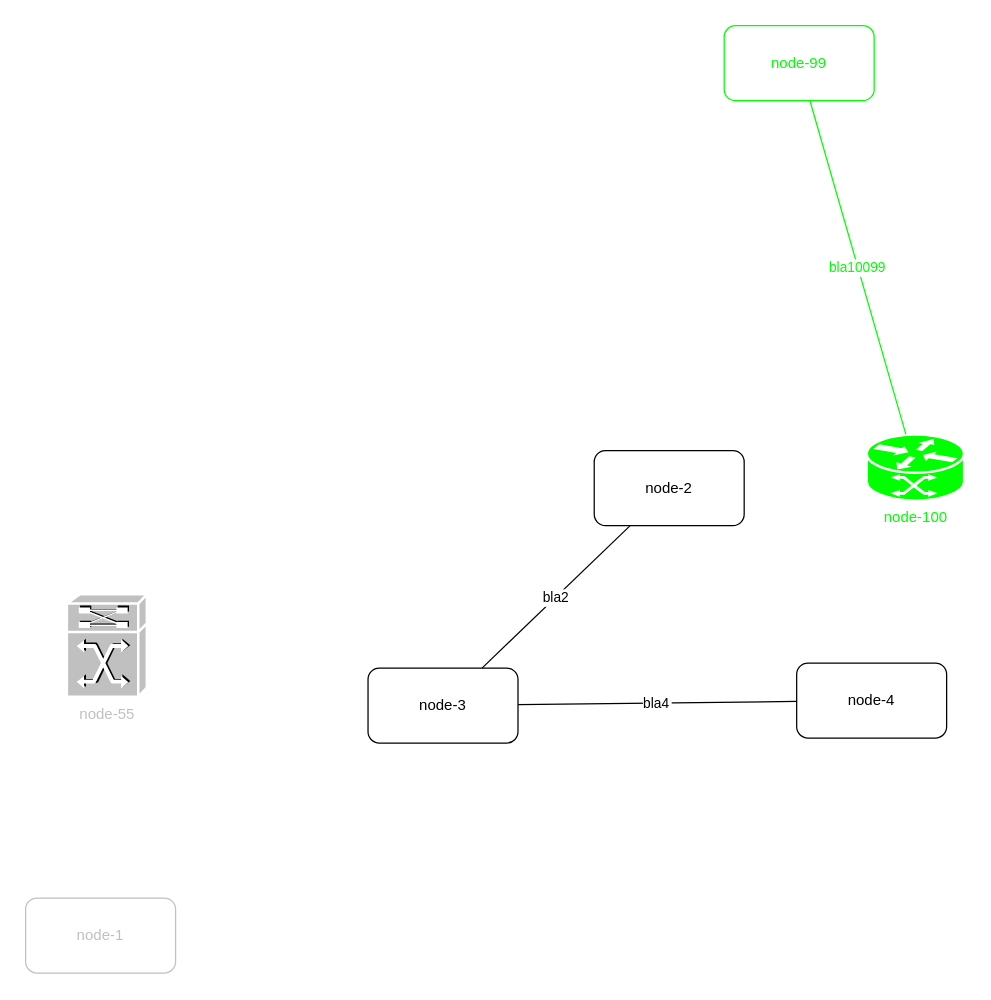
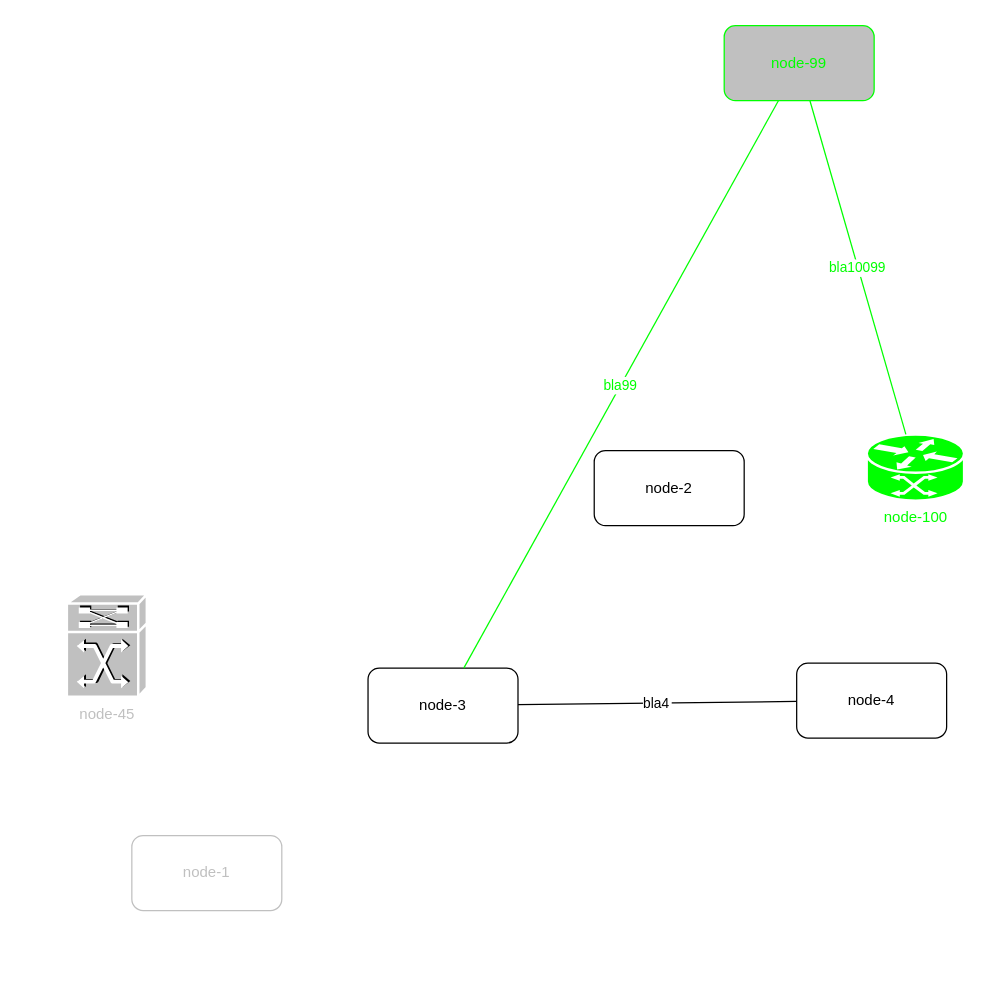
(799, 63) -> (799, 63)
none -> (621, 384)
(557, 597) -> none
(108, 715) -> (108, 715)
(101, 936) -> (207, 873)
